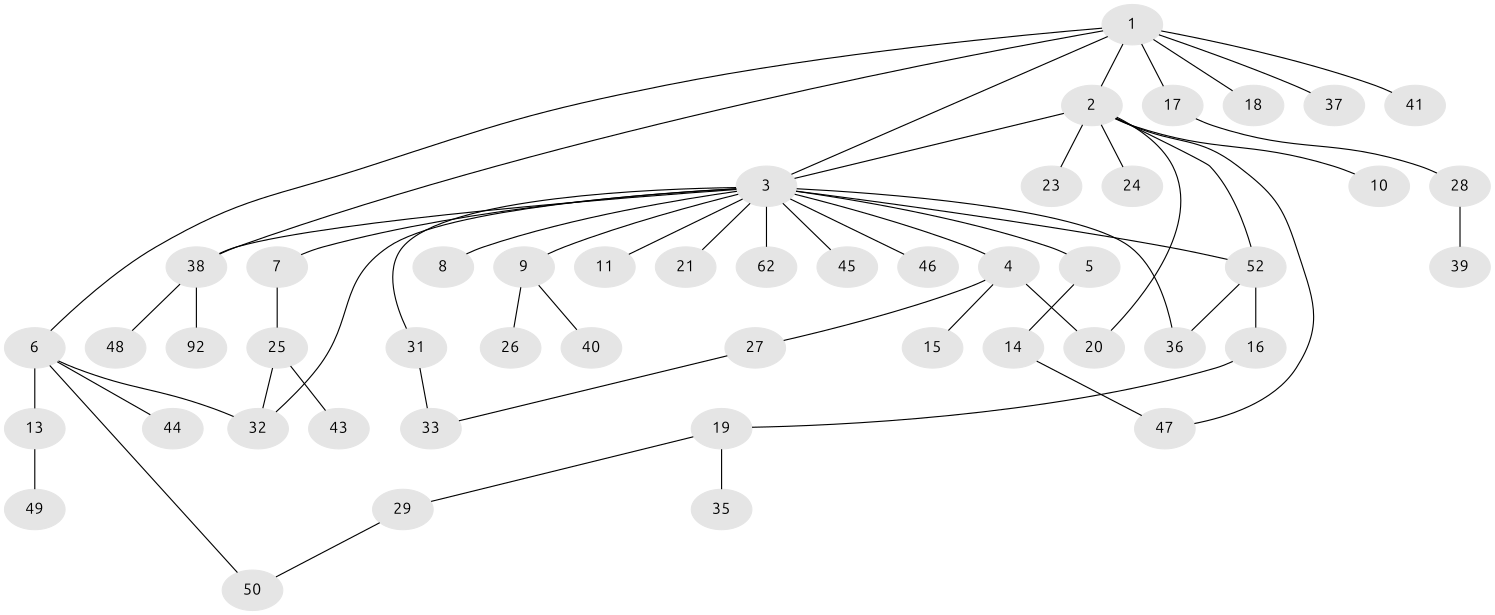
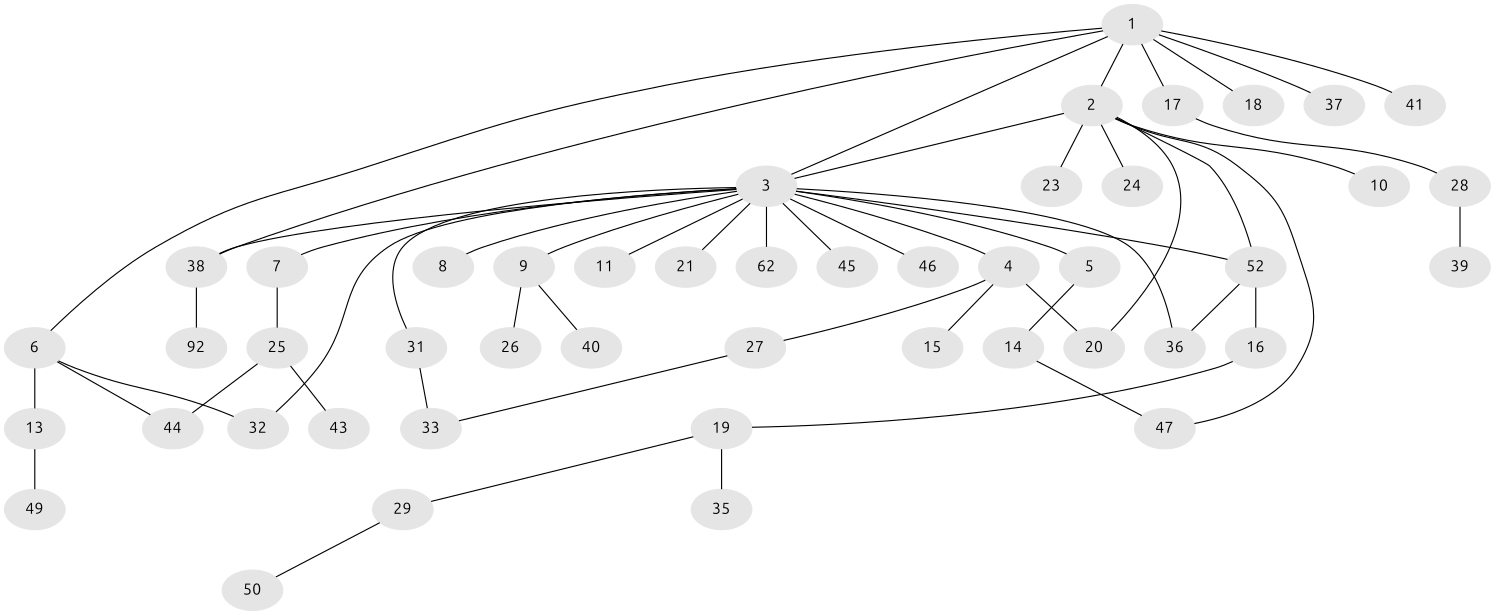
(116, 348) -> none
(268, 388) -> (225, 388)
(144, 469) -> none
